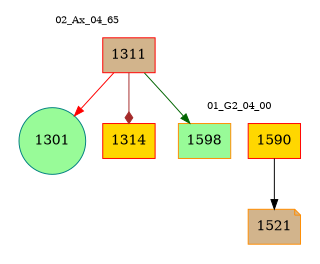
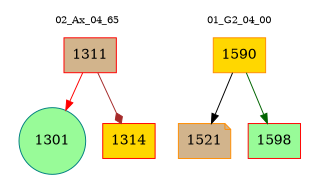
(156, 86) -> (255, 94)
(205, 141) -> (274, 141)
(274, 141) -> (239, 55)
